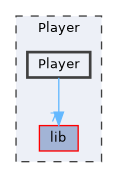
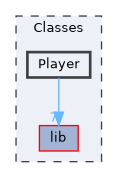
(59, 29) -> (59, 29)
